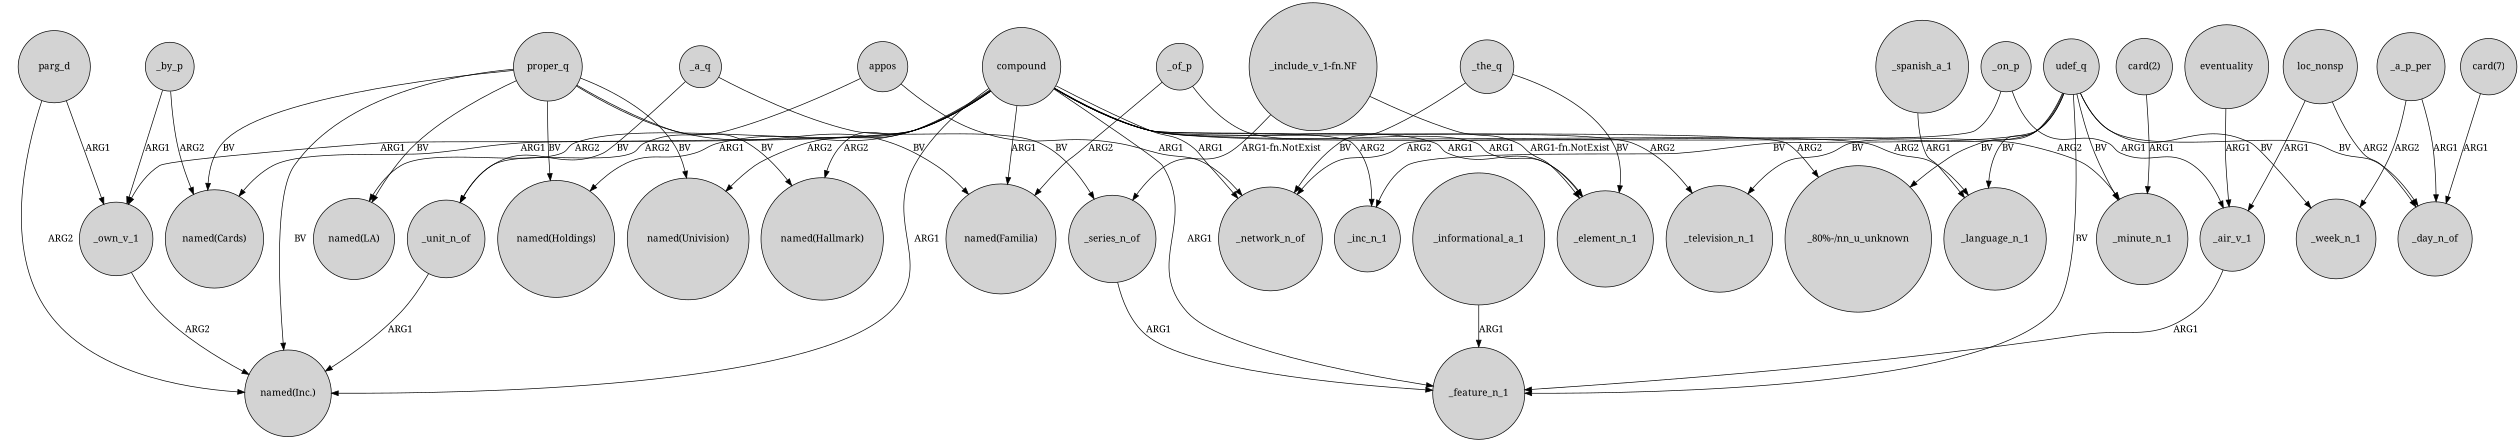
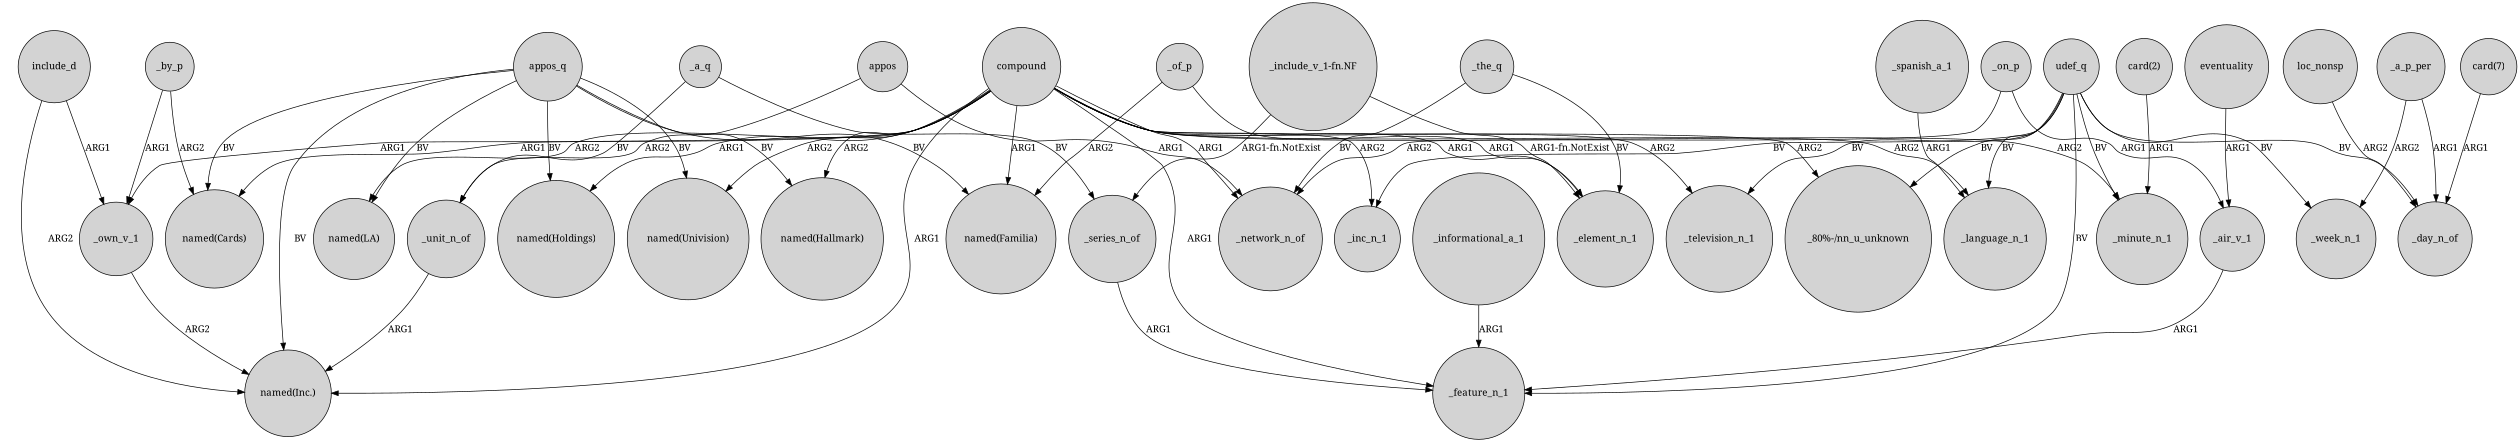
(54, 67) -> (54, 67)
(548, 67) -> (548, 67)
(2280, 153) -> none
